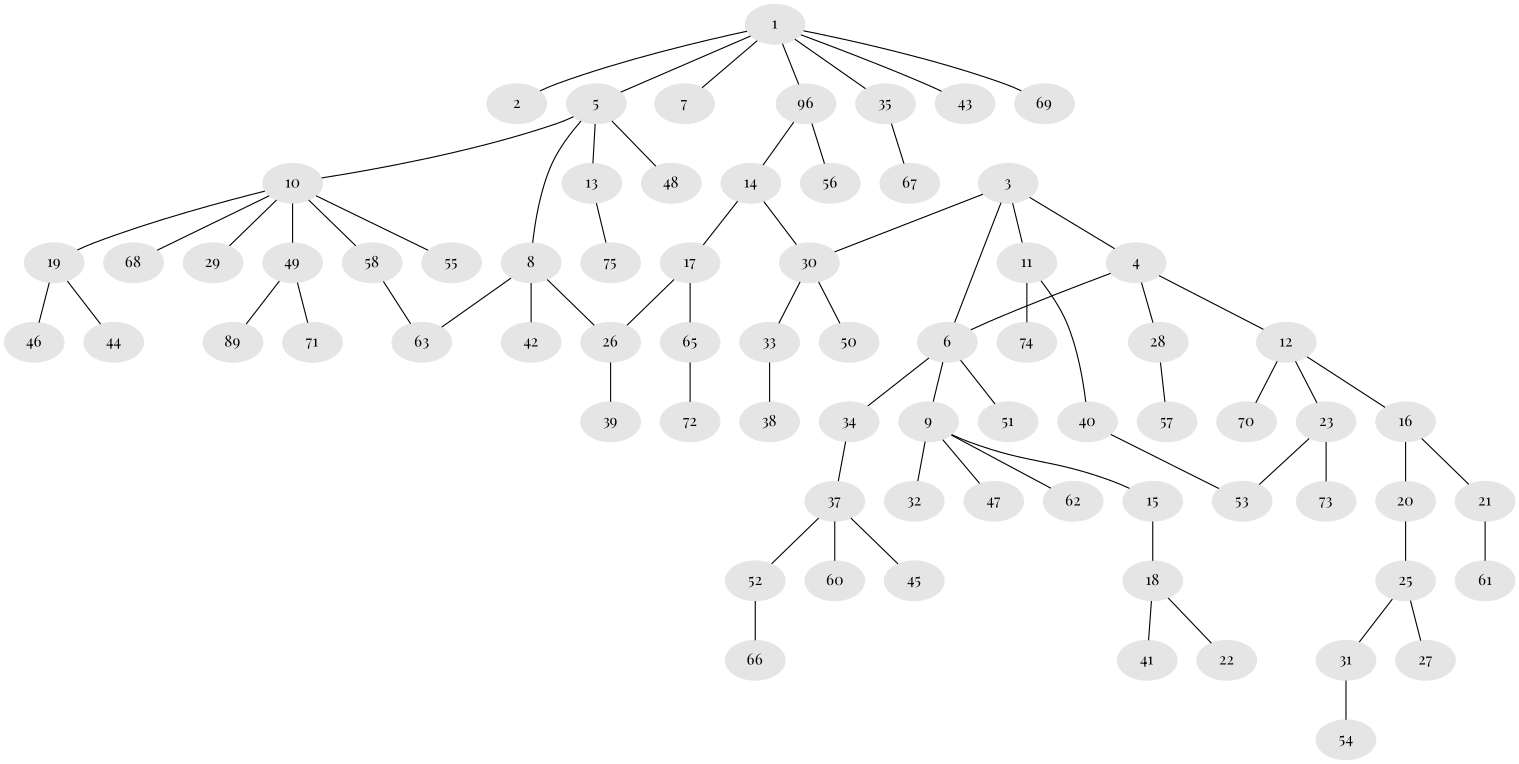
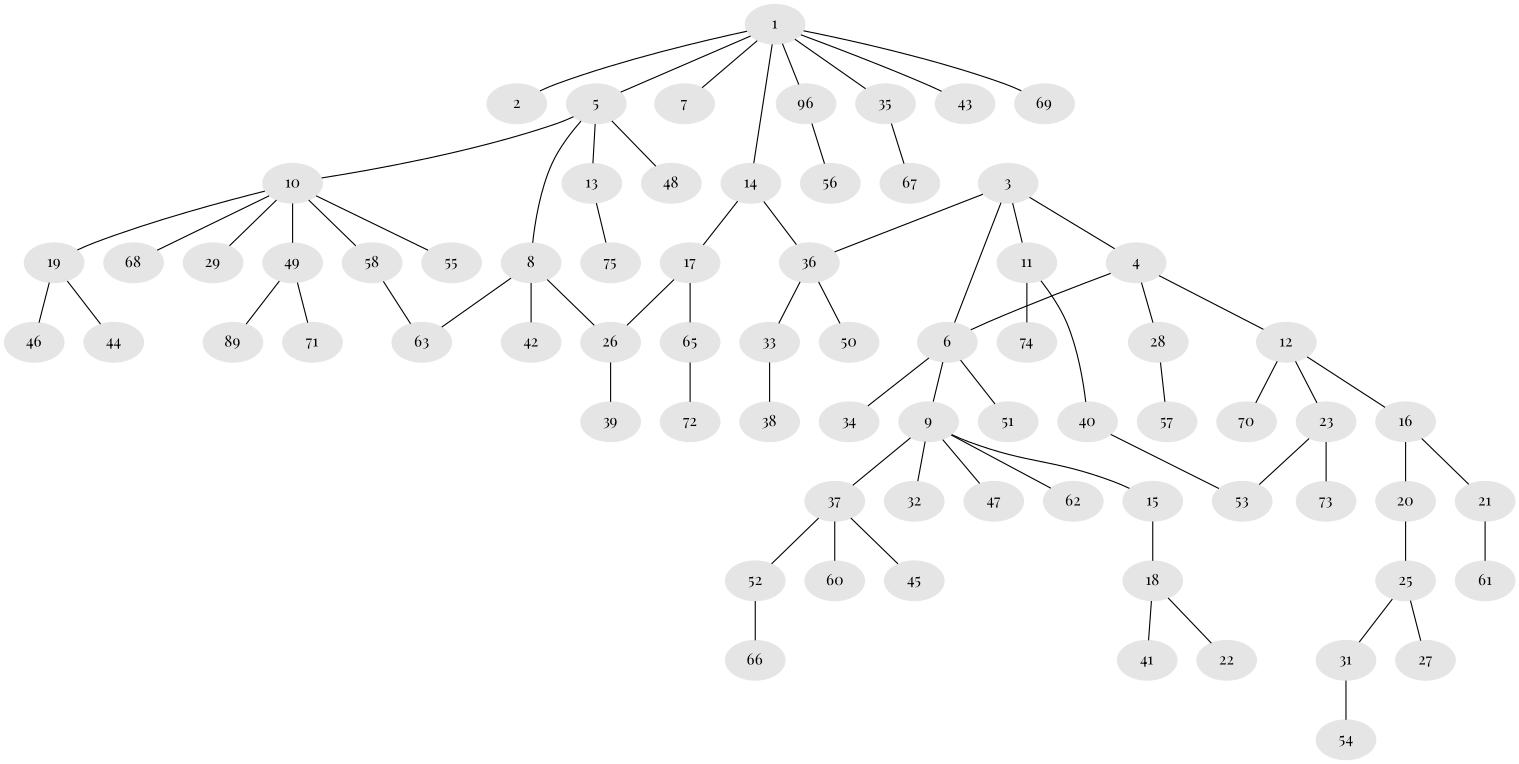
(778, 144) -> (763, 104)
(809, 263) -> (809, 263)
(842, 461) -> (882, 462)
